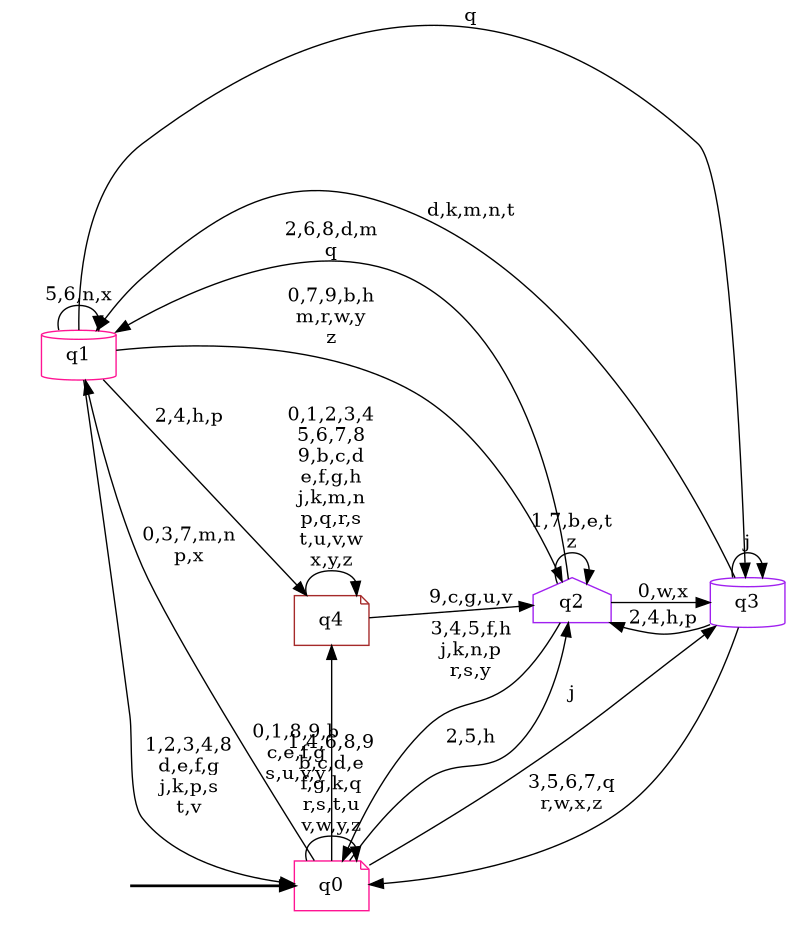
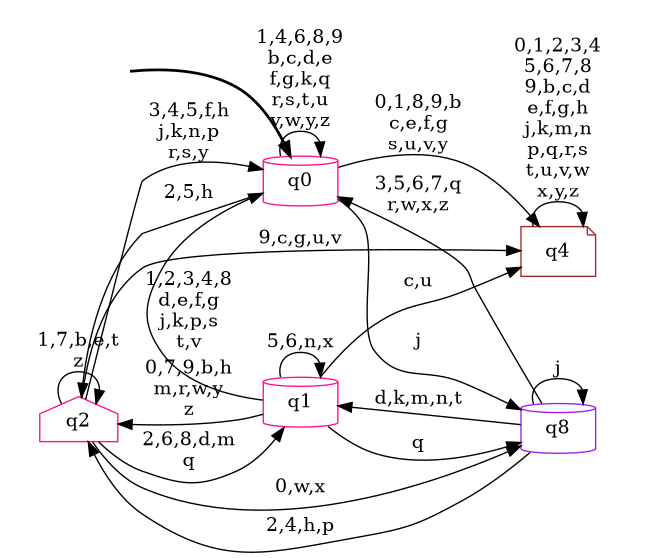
(189, 417) -> (419, 281)
(572, 603) -> (79, 421)
(748, 603) -> (558, 428)
(444, 612) -> (250, 253)
(179, 637) -> none
(332, 886) -> (301, 181)
